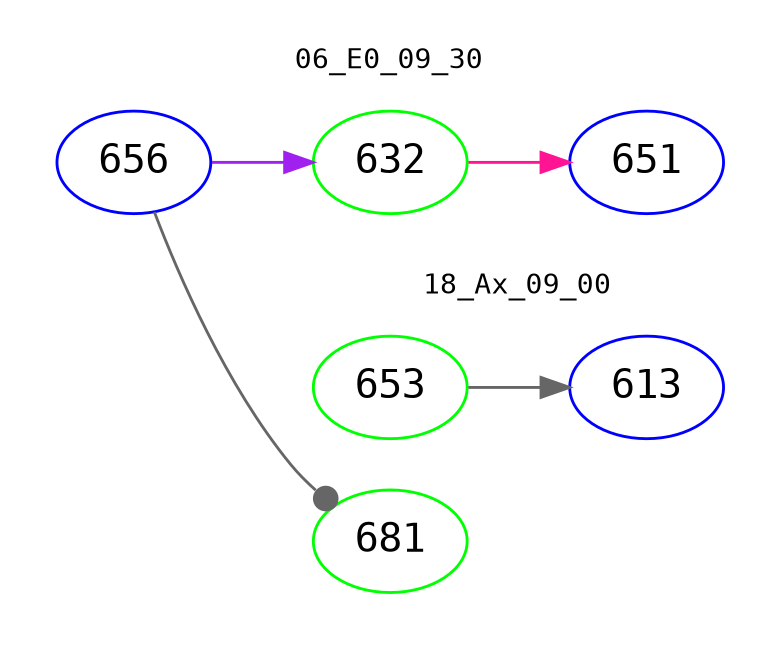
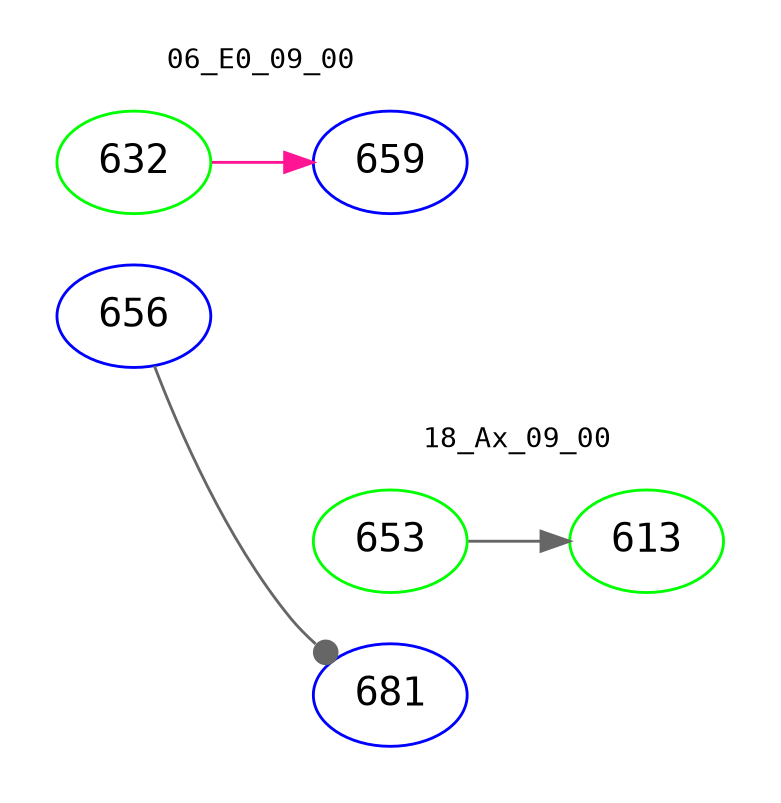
(390, 61) -> (262, 61)
(248, 162) -> none
(647, 162) -> (390, 162)
(647, 387) -> (647, 541)
(390, 541) -> (390, 695)
